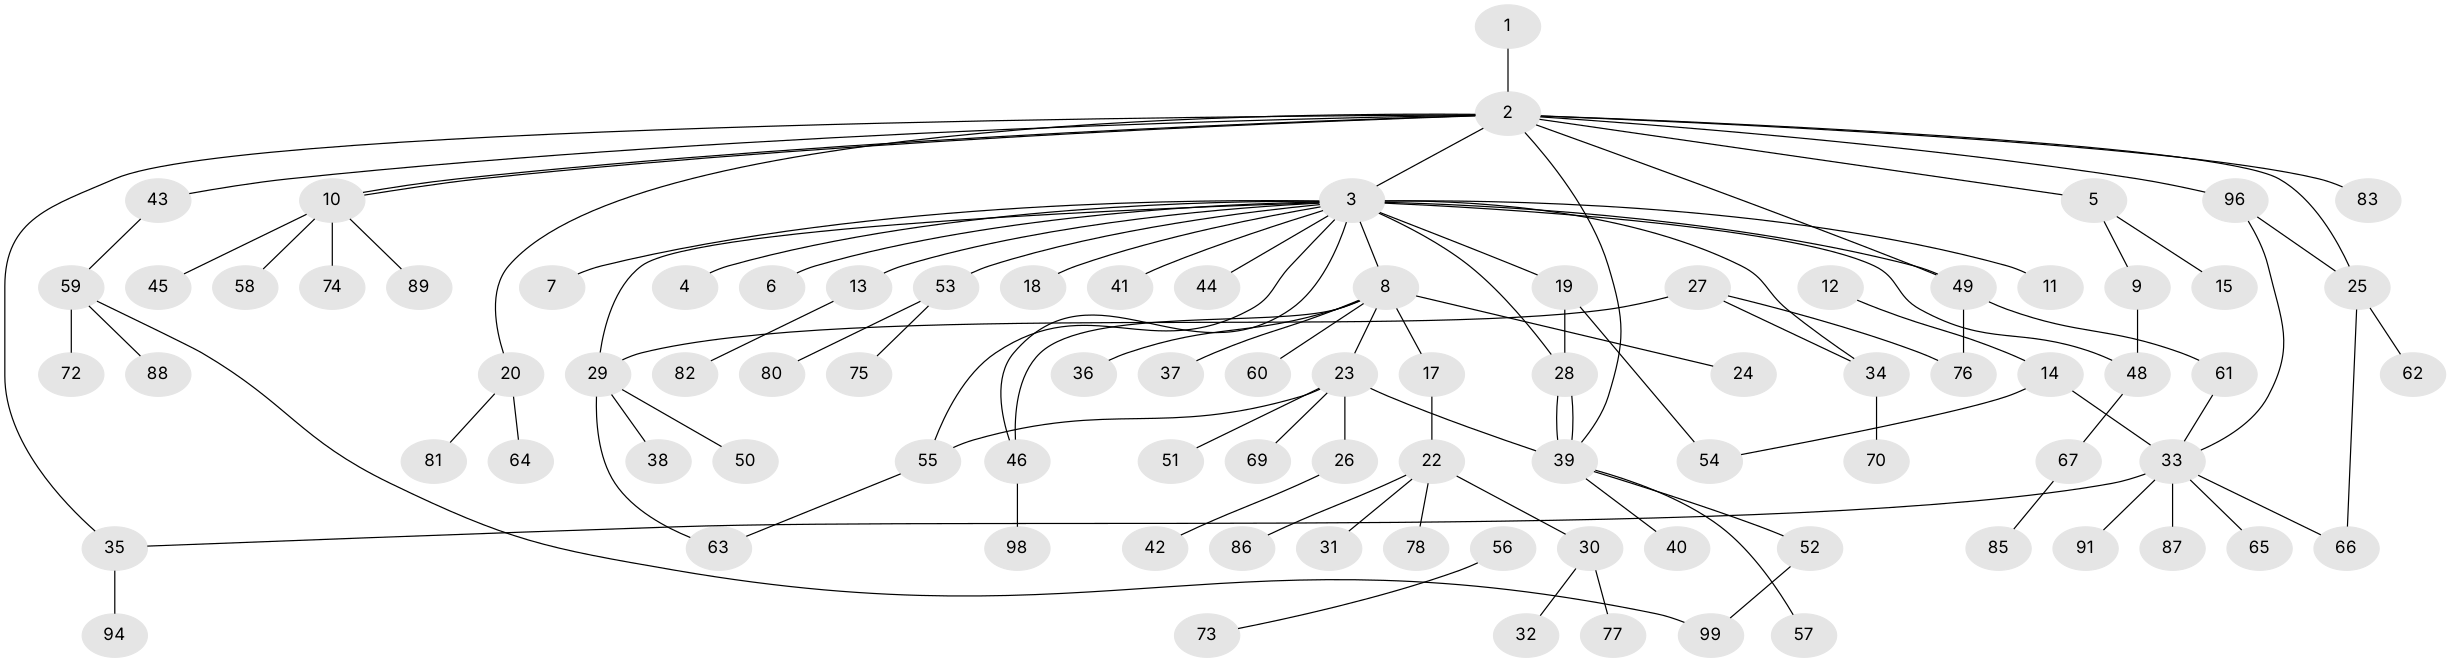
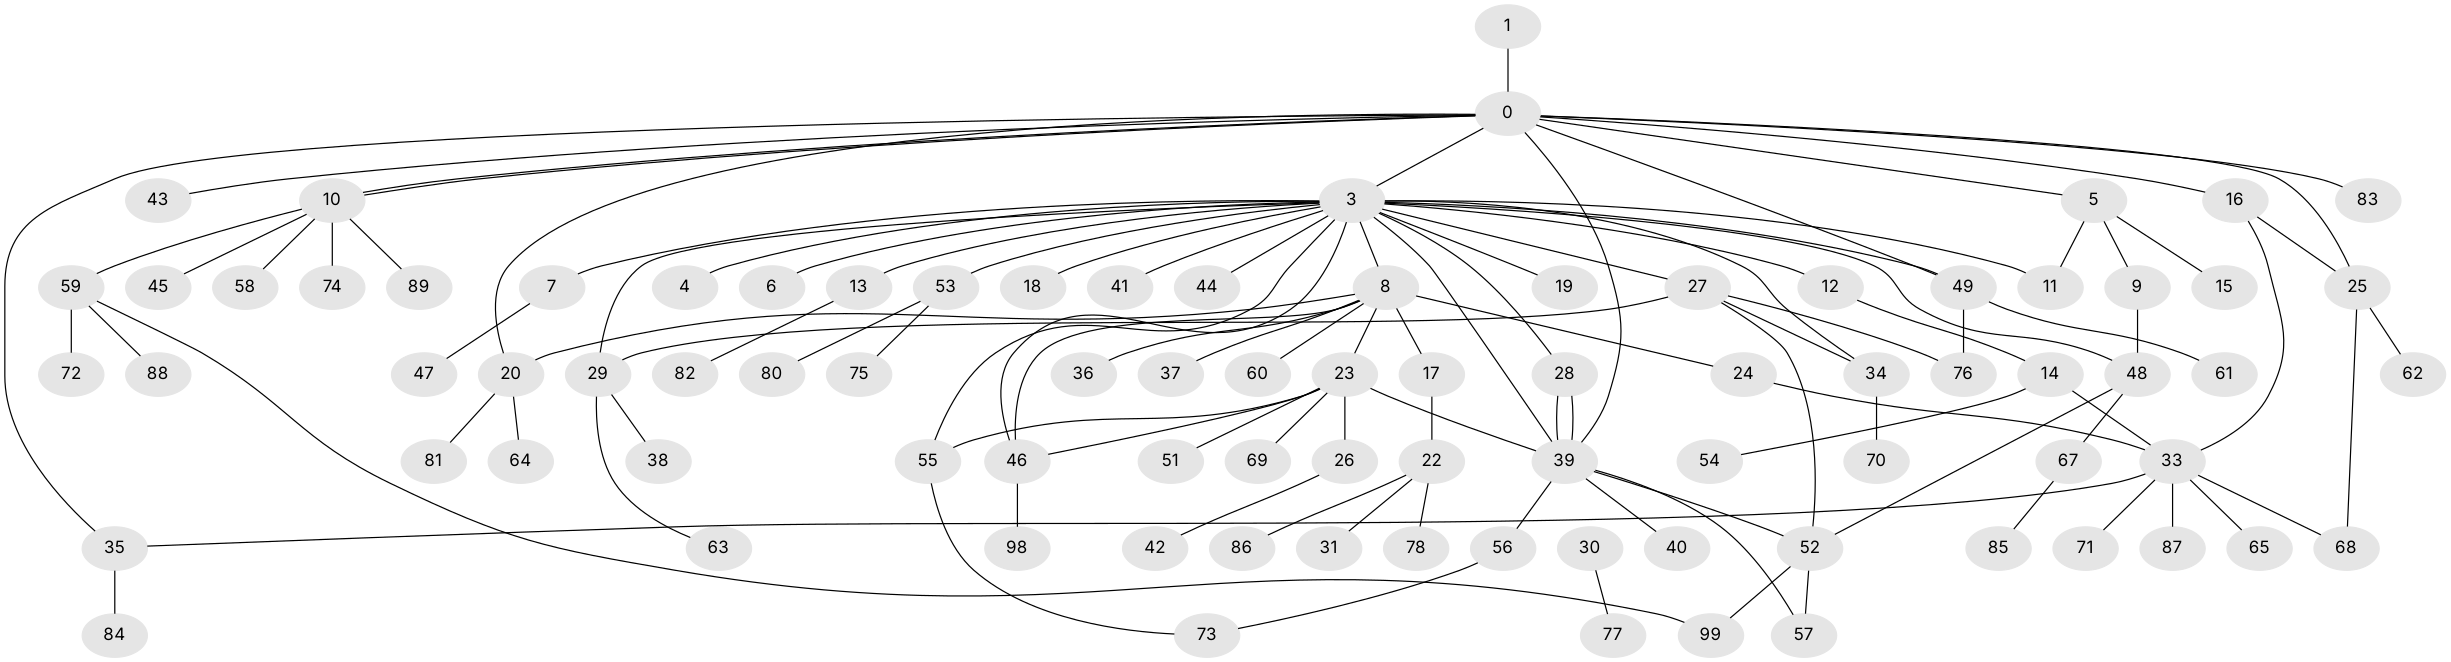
(1508, 114) -> (1508, 114)
(2235, 201) -> (2235, 201)
none -> (1607, 229)
(115, 244) -> (198, 238)
none -> (1525, 244)
none -> (2072, 244)
none -> (944, 316)
none -> (1474, 329)
(1565, 339) -> none
(1637, 374) -> none
none -> (424, 375)
none -> (1807, 403)
(2199, 418) -> (1969, 415)
none -> (1185, 426)
(746, 462) -> none
none -> (1974, 462)
(823, 505) -> (1030, 604)
(1511, 505) -> none
none -> (1534, 505)
(2086, 549) -> (2086, 549)
(2347, 549) -> (2347, 549)
none -> (1807, 592)
(115, 636) -> (115, 636)
(1526, 636) -> none
